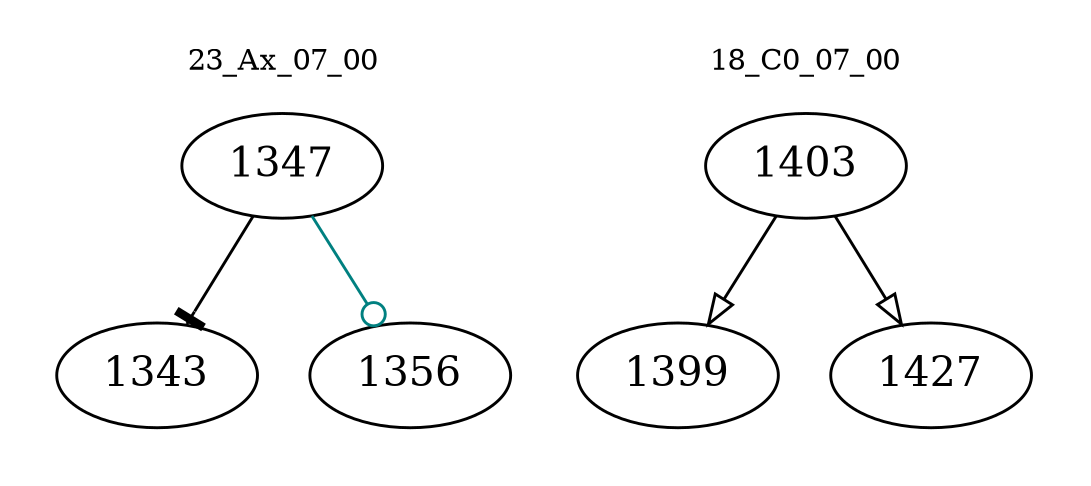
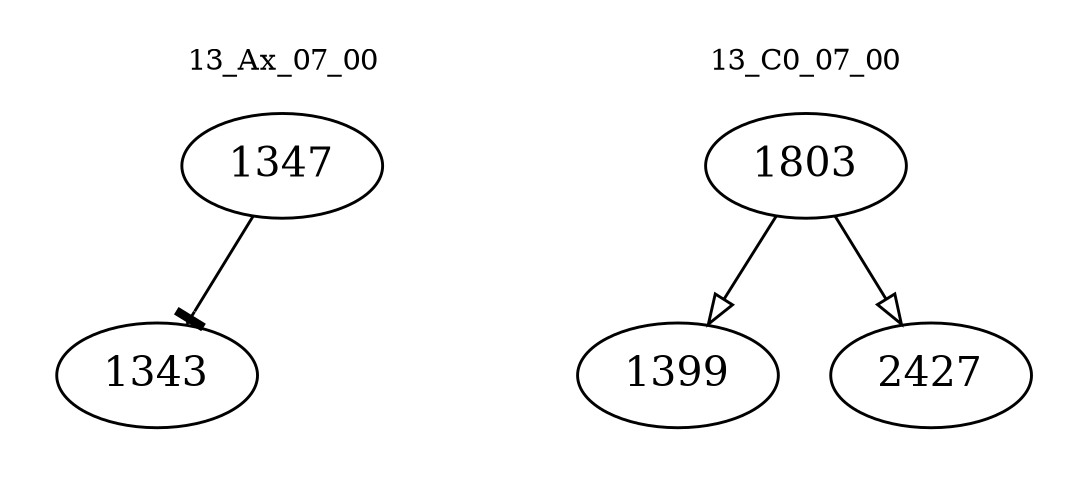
(284, 63) -> (284, 63)
(806, 63) -> (806, 63)
(806, 166) -> (806, 166)
(410, 375) -> none
(931, 375) -> (931, 375)
